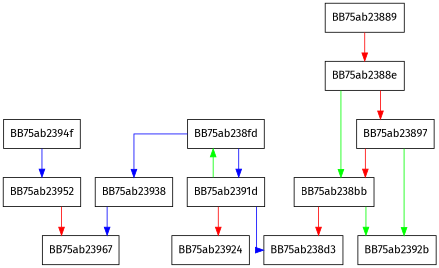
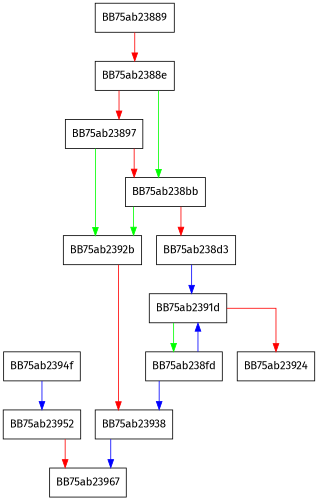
(257, 229) -> (192, 275)
none -> (118, 333)
